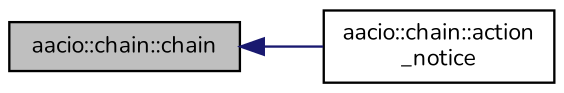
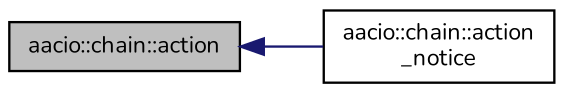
(125, 47) -> (125, 47)
